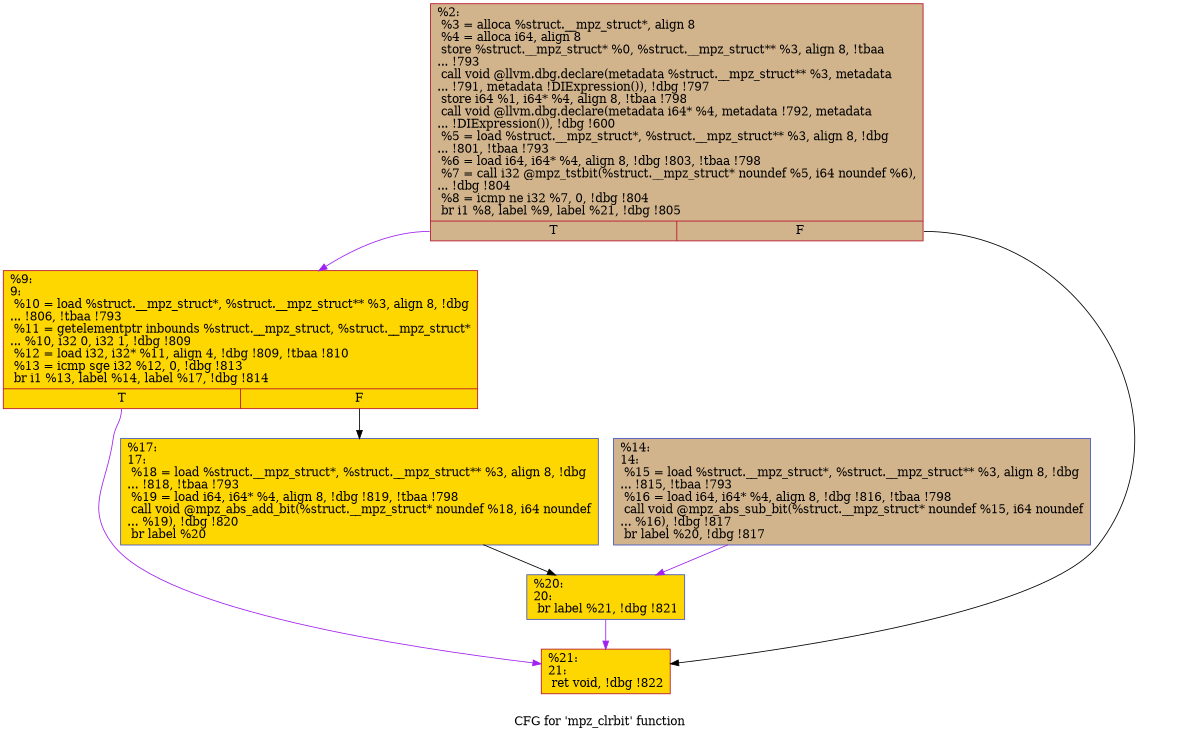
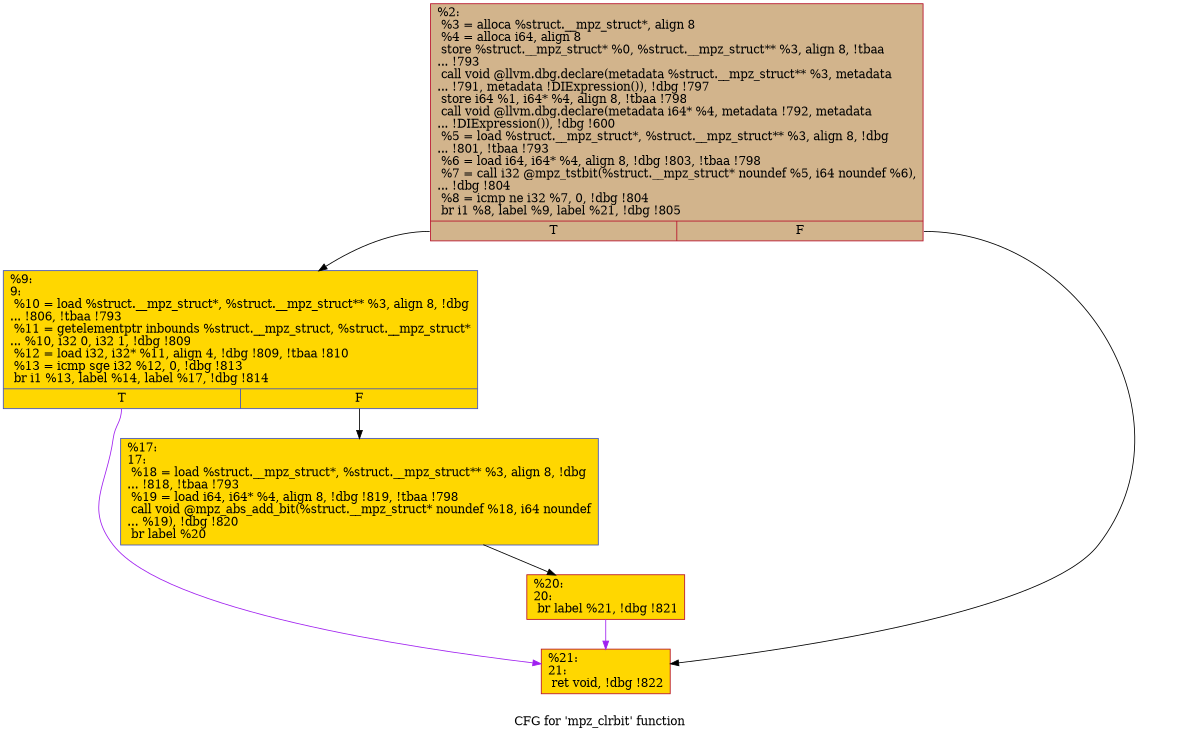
(376, 242) -> (376, 242)
(240, 340) -> (240, 340)
(852, 492) -> none
(606, 597) -> (606, 597)
